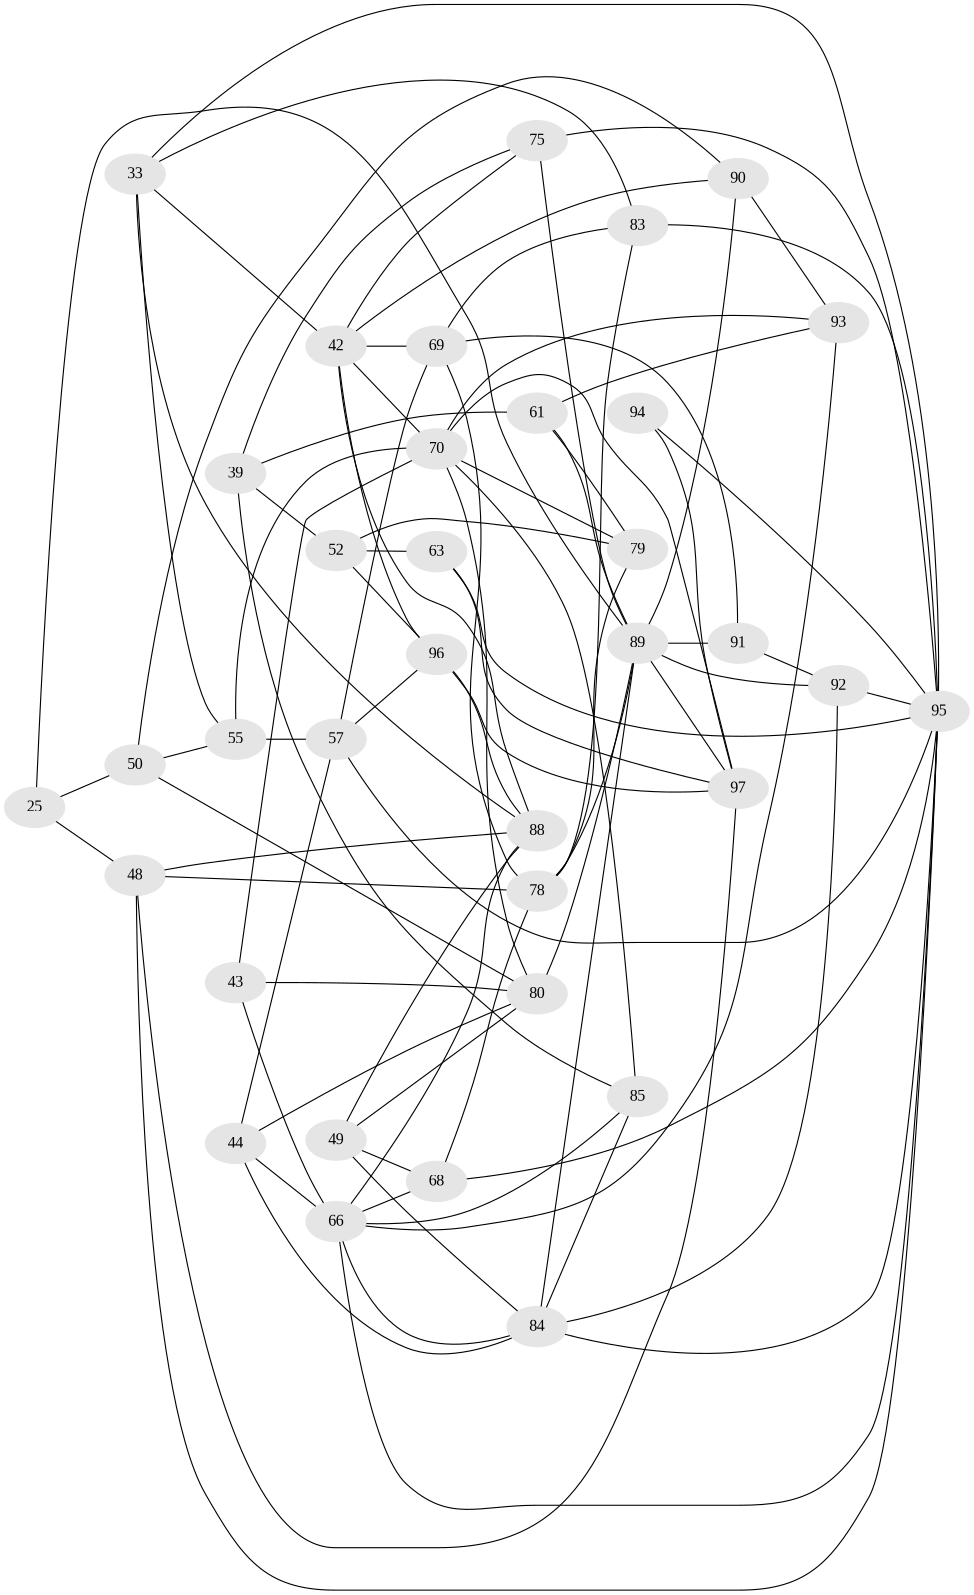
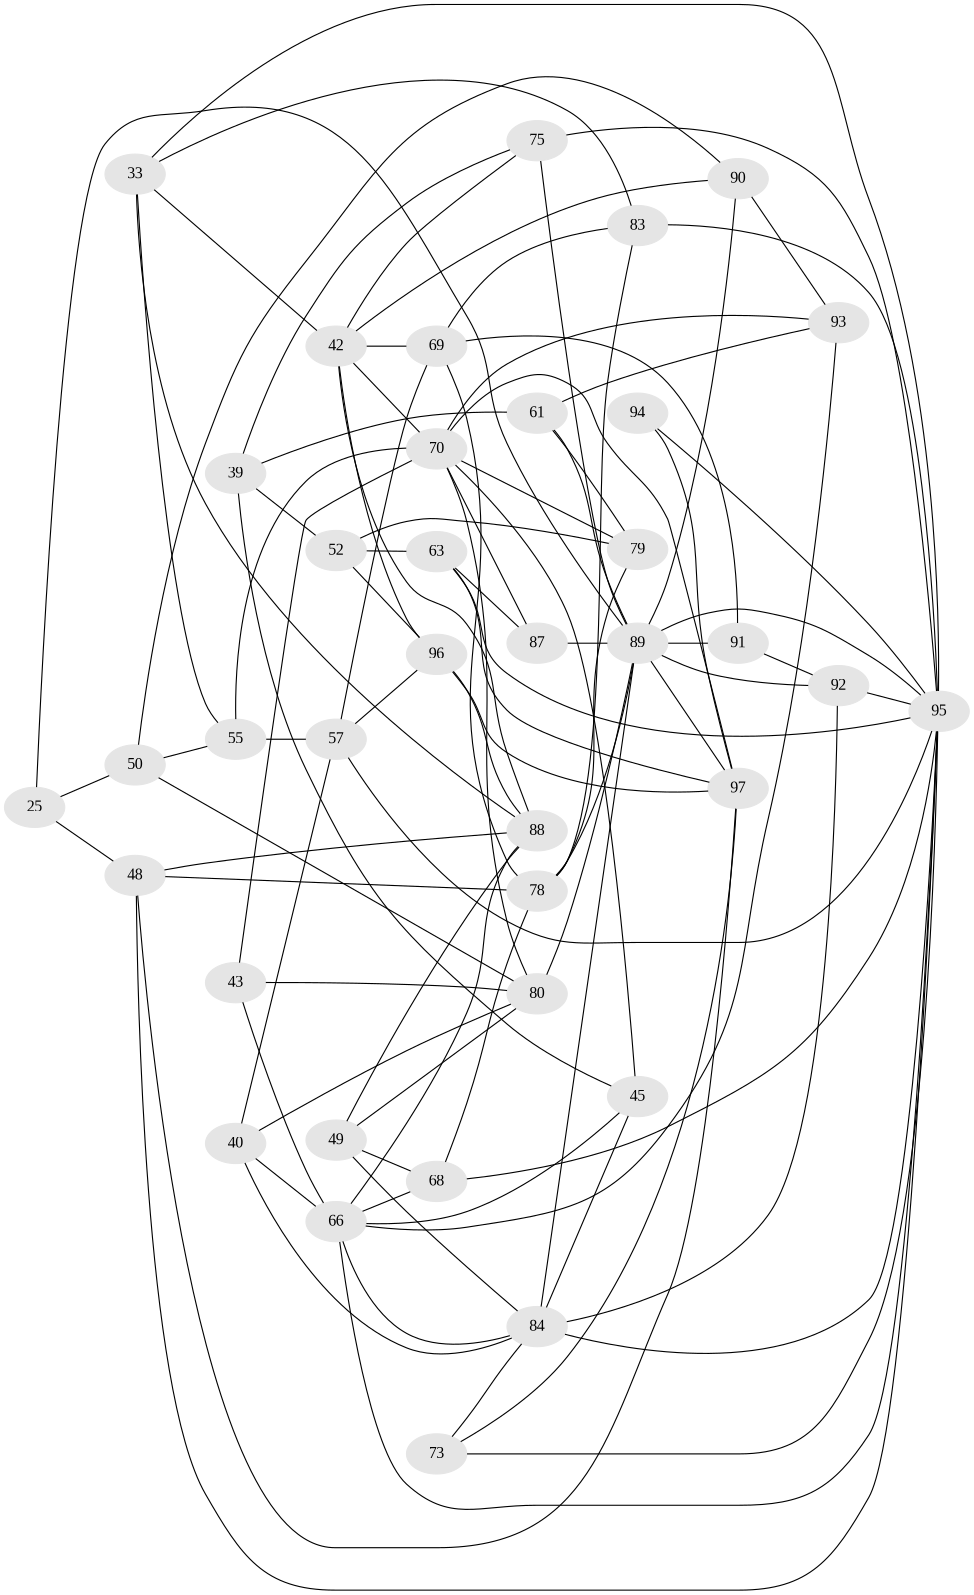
none -> (793, 619)
none -> (537, 643)
(638, 1097) -> (638, 1097)
(236, 1143) -> (236, 1143)
none -> (437, 1454)
